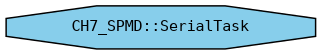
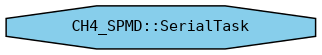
(161, 27) -> (161, 27)
